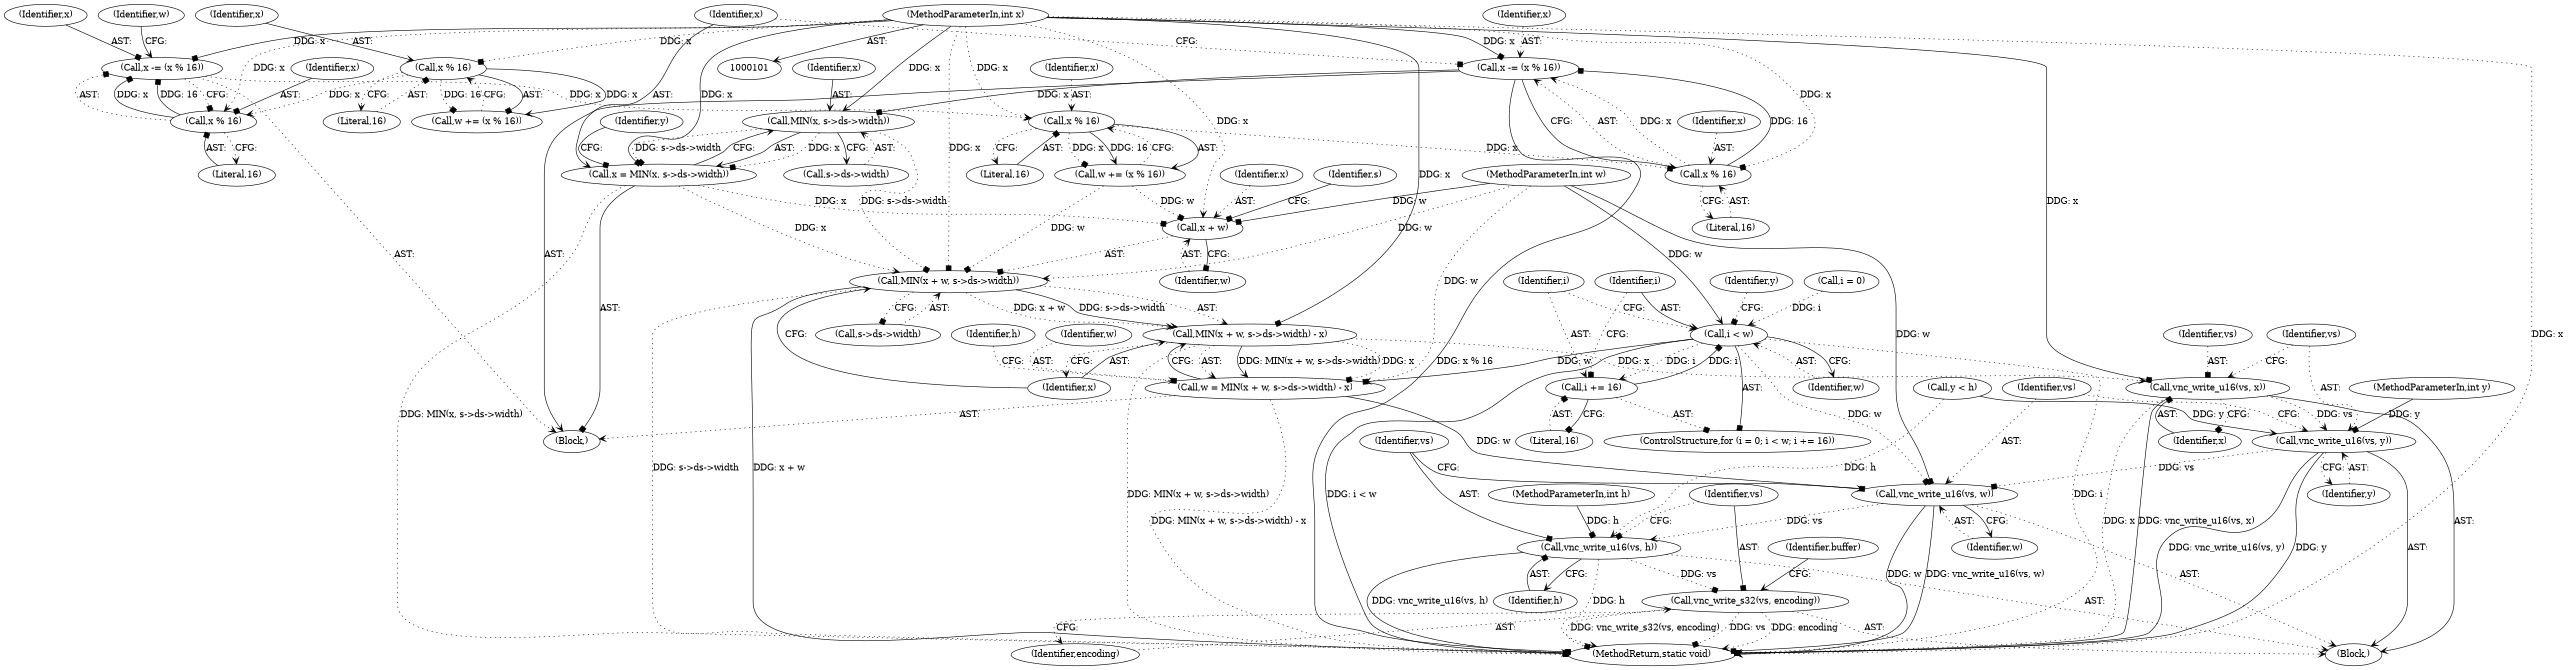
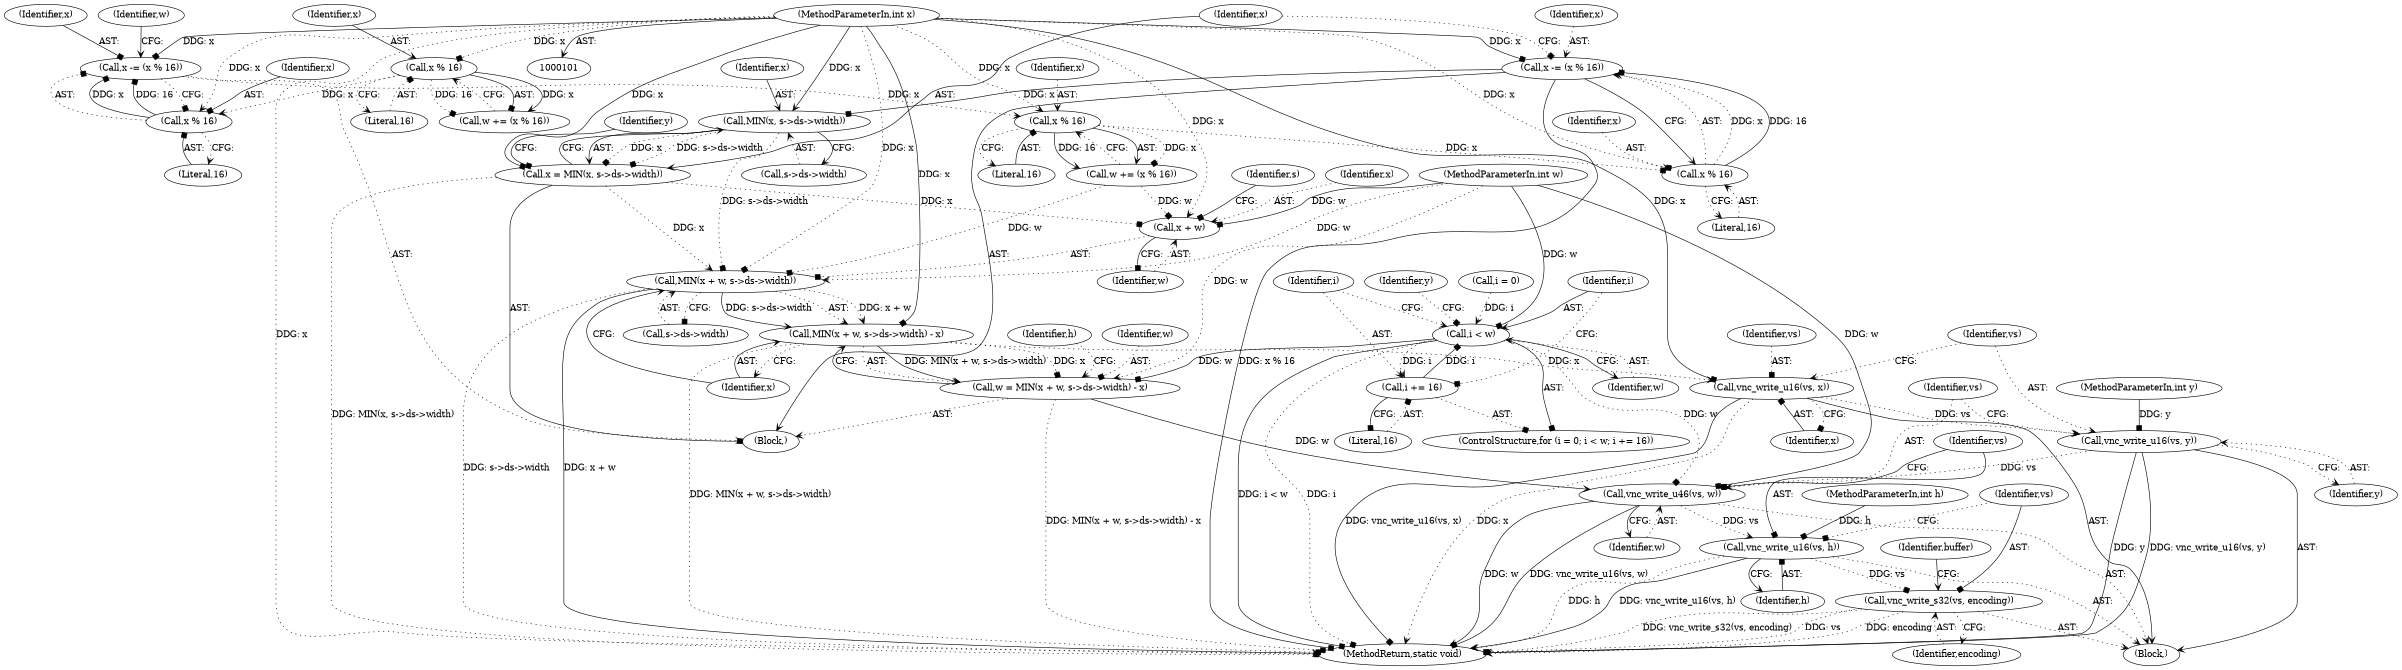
(1650, 243) -> (1544, 261)
(1952, 388) -> none
(1935, 495) -> (1662, 495)
